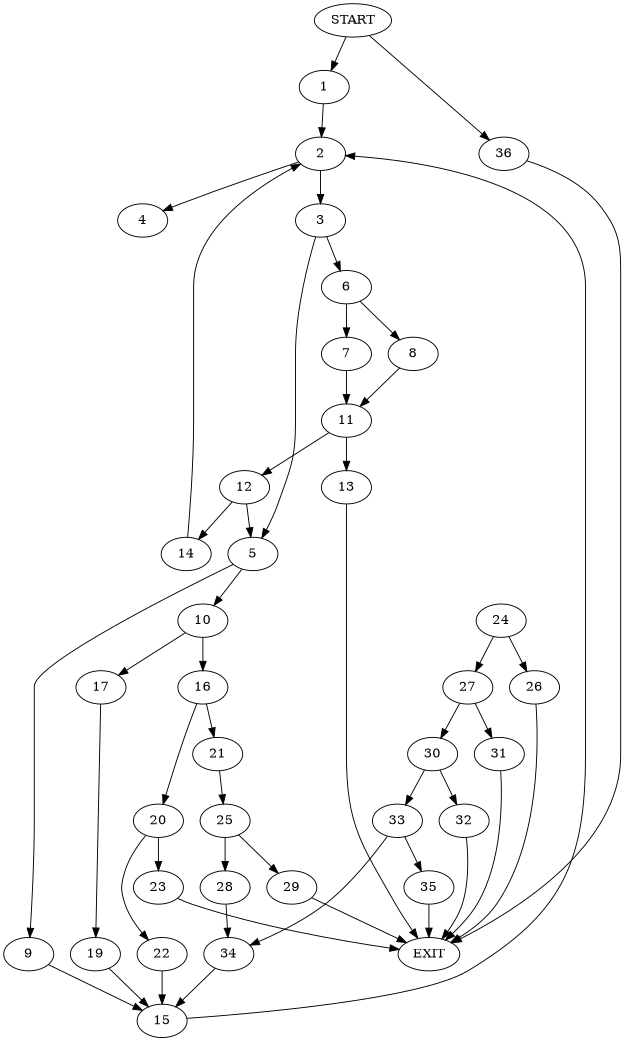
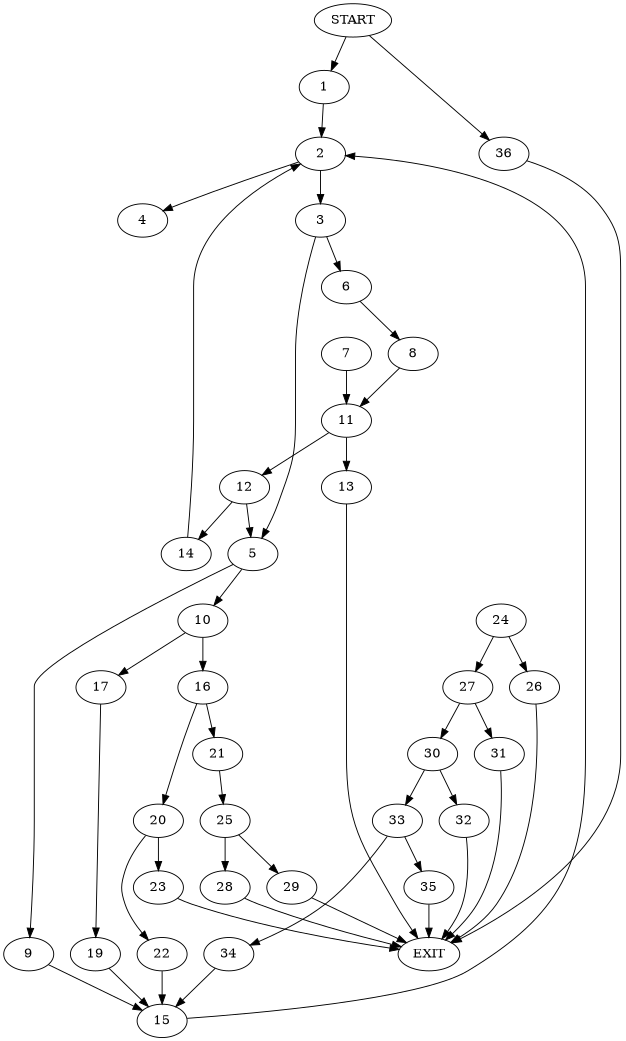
(346, 316) -> none
(227, 921) -> (317, 924)
